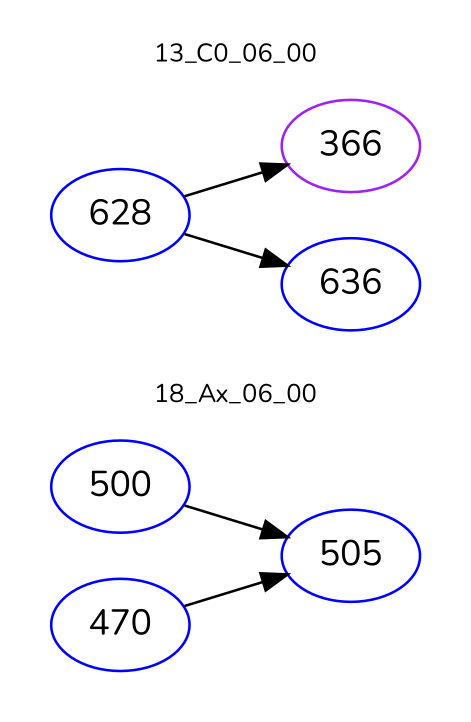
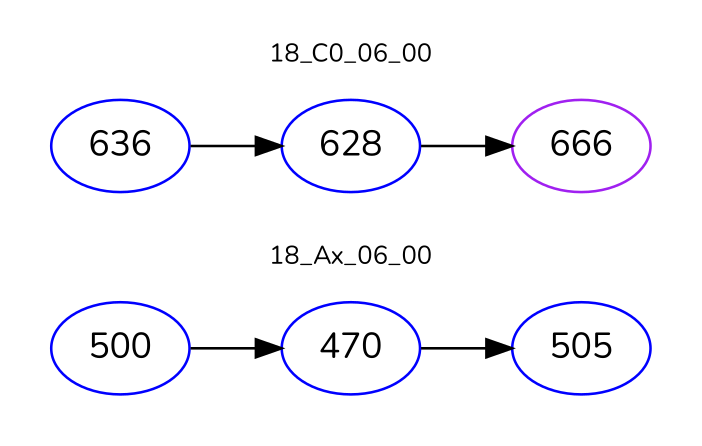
(236, 55) -> (351, 55)
(351, 146) -> (581, 146)
(224, 246) -> (223, 146)
(224, 517) -> (223, 348)
